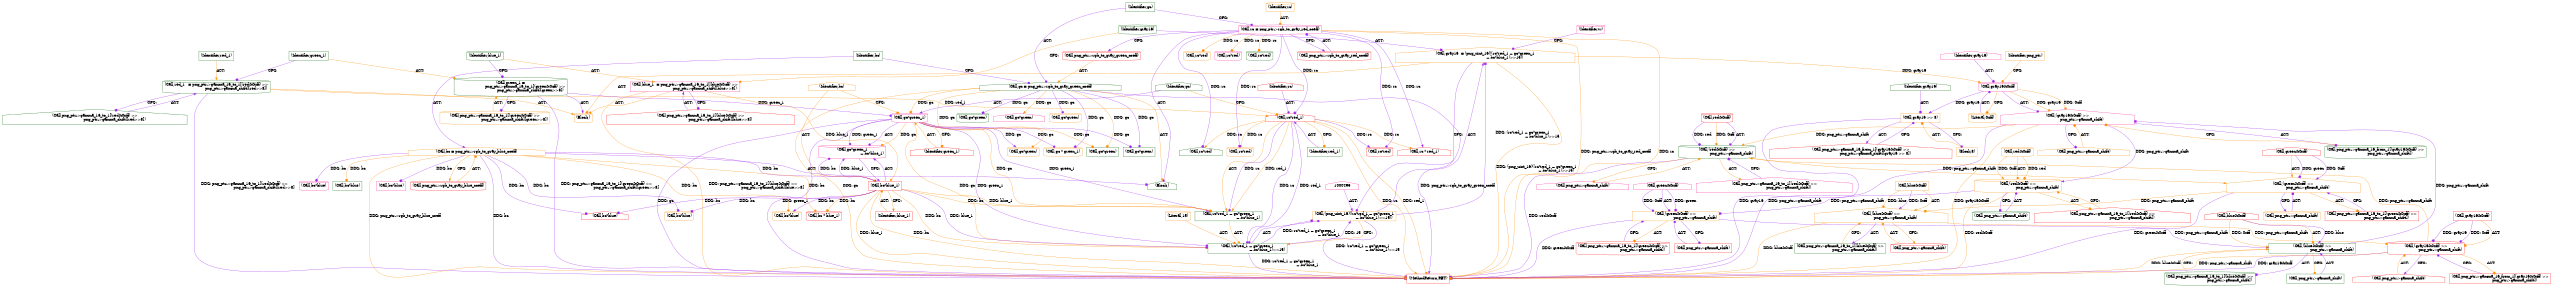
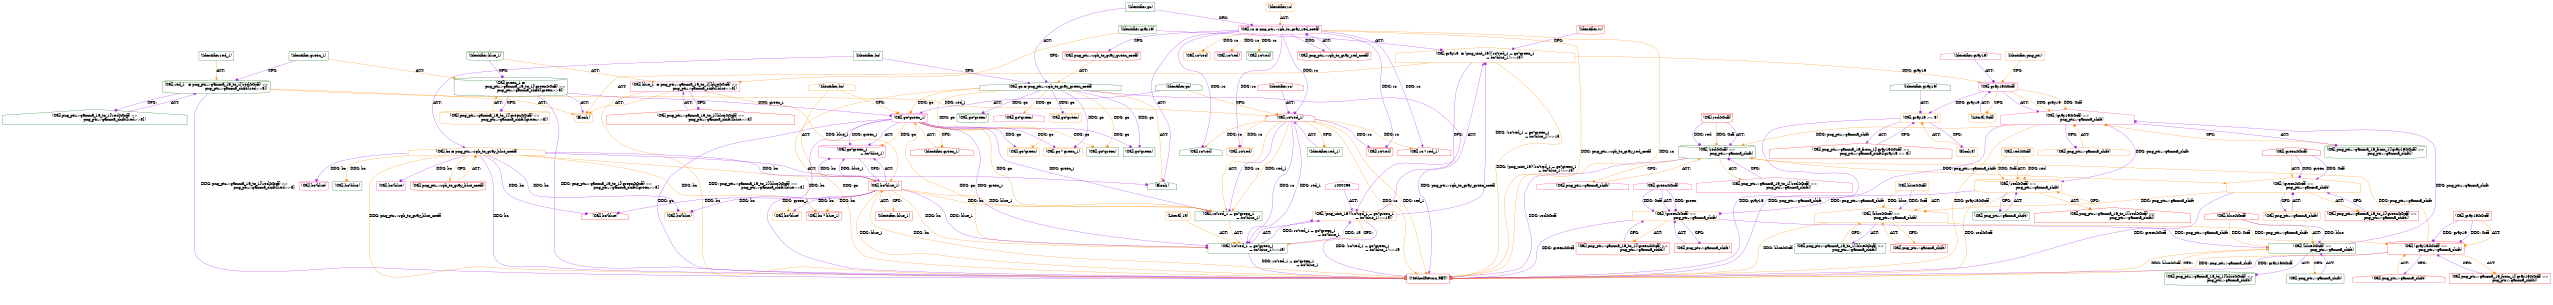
(1591, 30) -> (1591, 30)
(1311, 41) -> (1311, 41)
